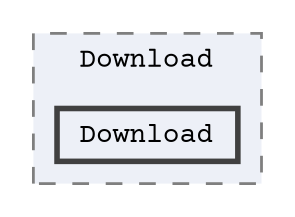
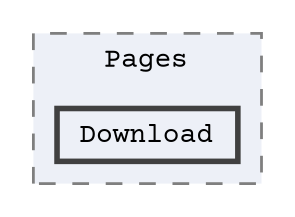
(147, 60) -> (147, 60)
